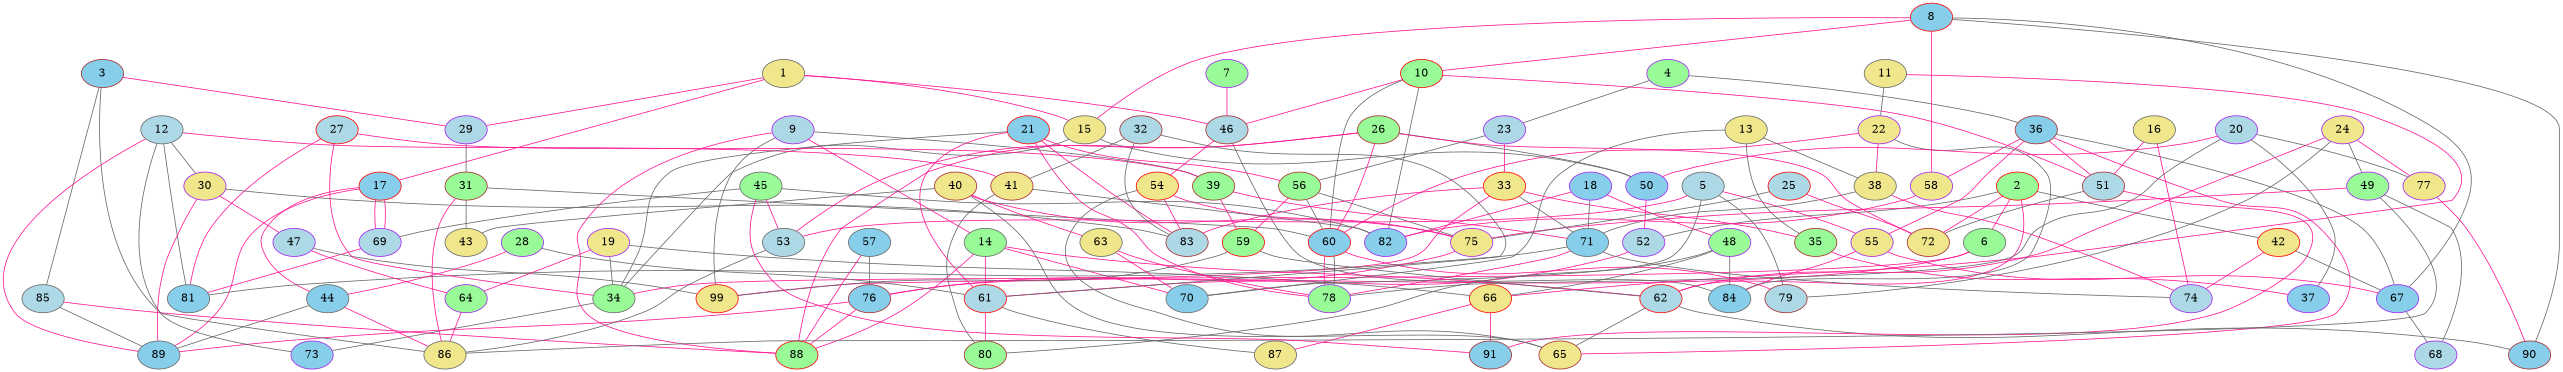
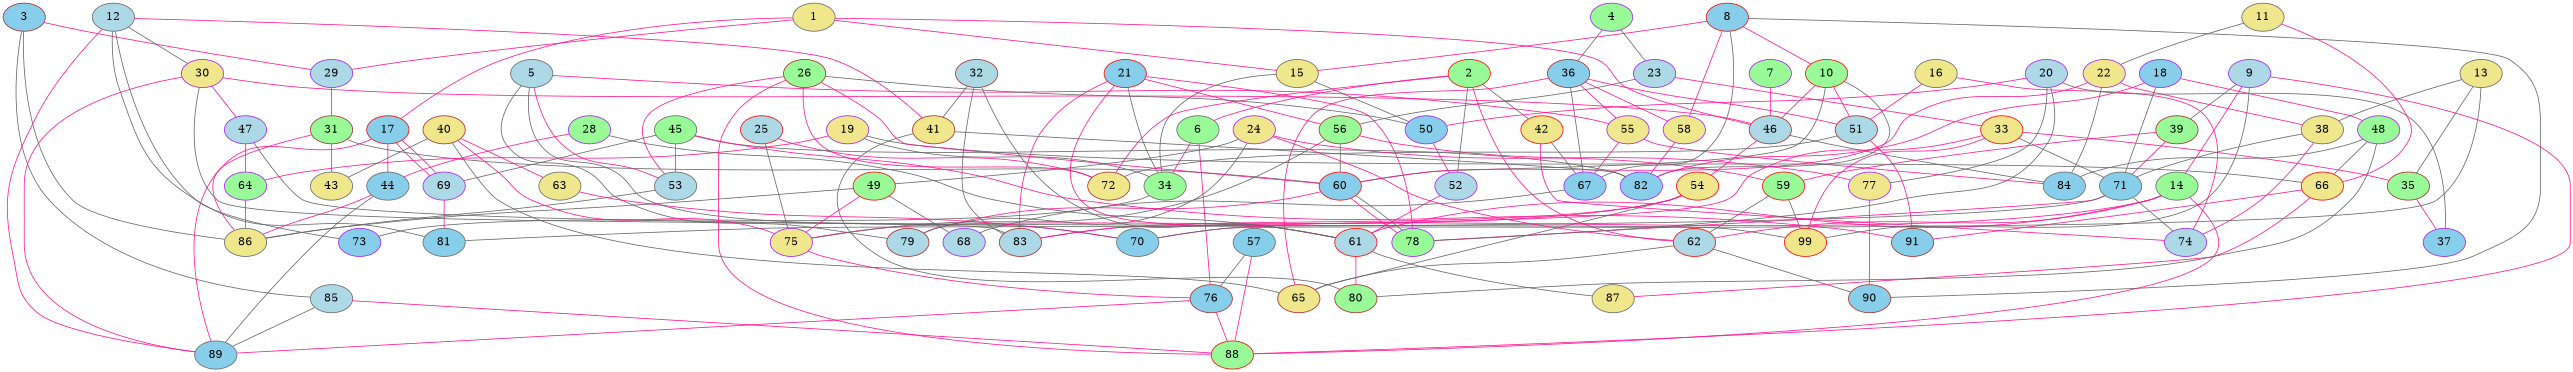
none -> (911, 96)
(337, 130) -> none
(2368, 186) -> (874, 186)
(1213, 277) -> none
